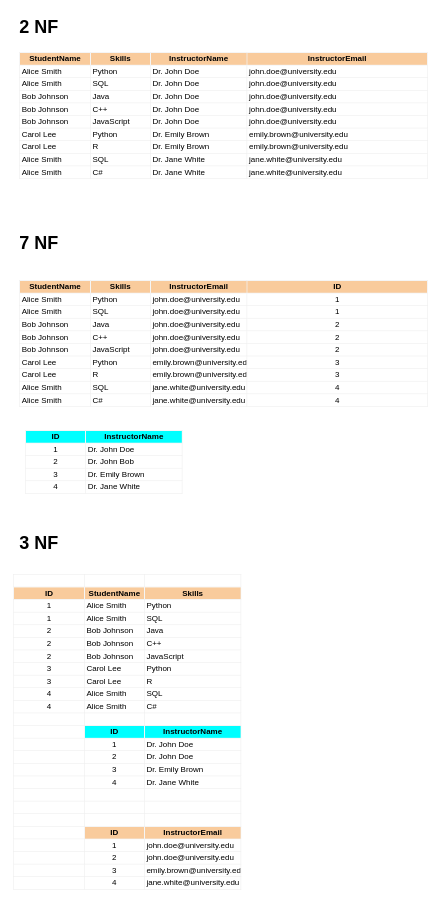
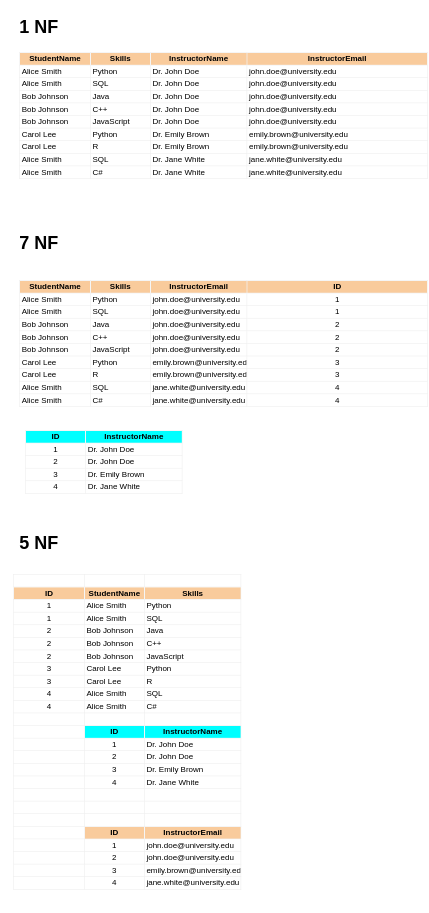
(27, 21) -> (27, 21)
(58, 452) -> (58, 452)
(27, 537) -> (27, 537)
